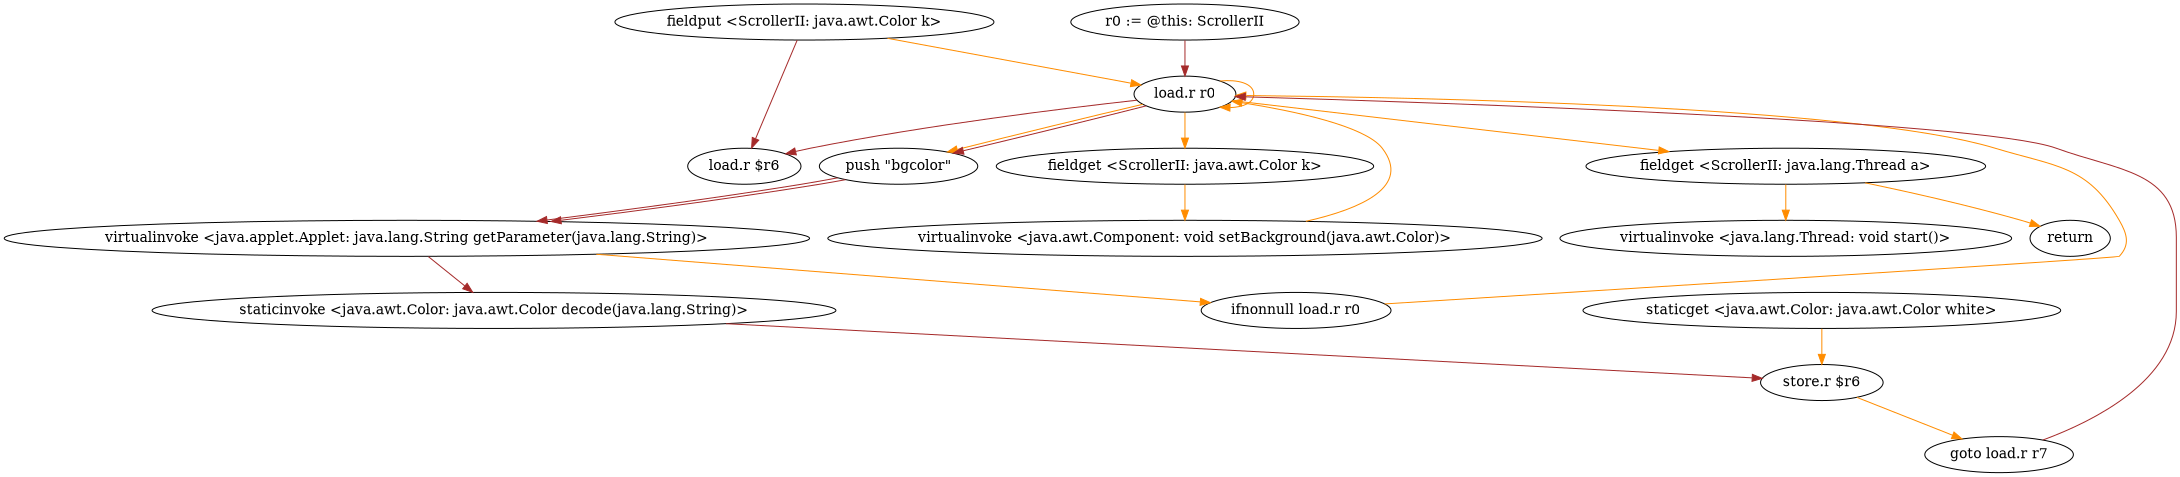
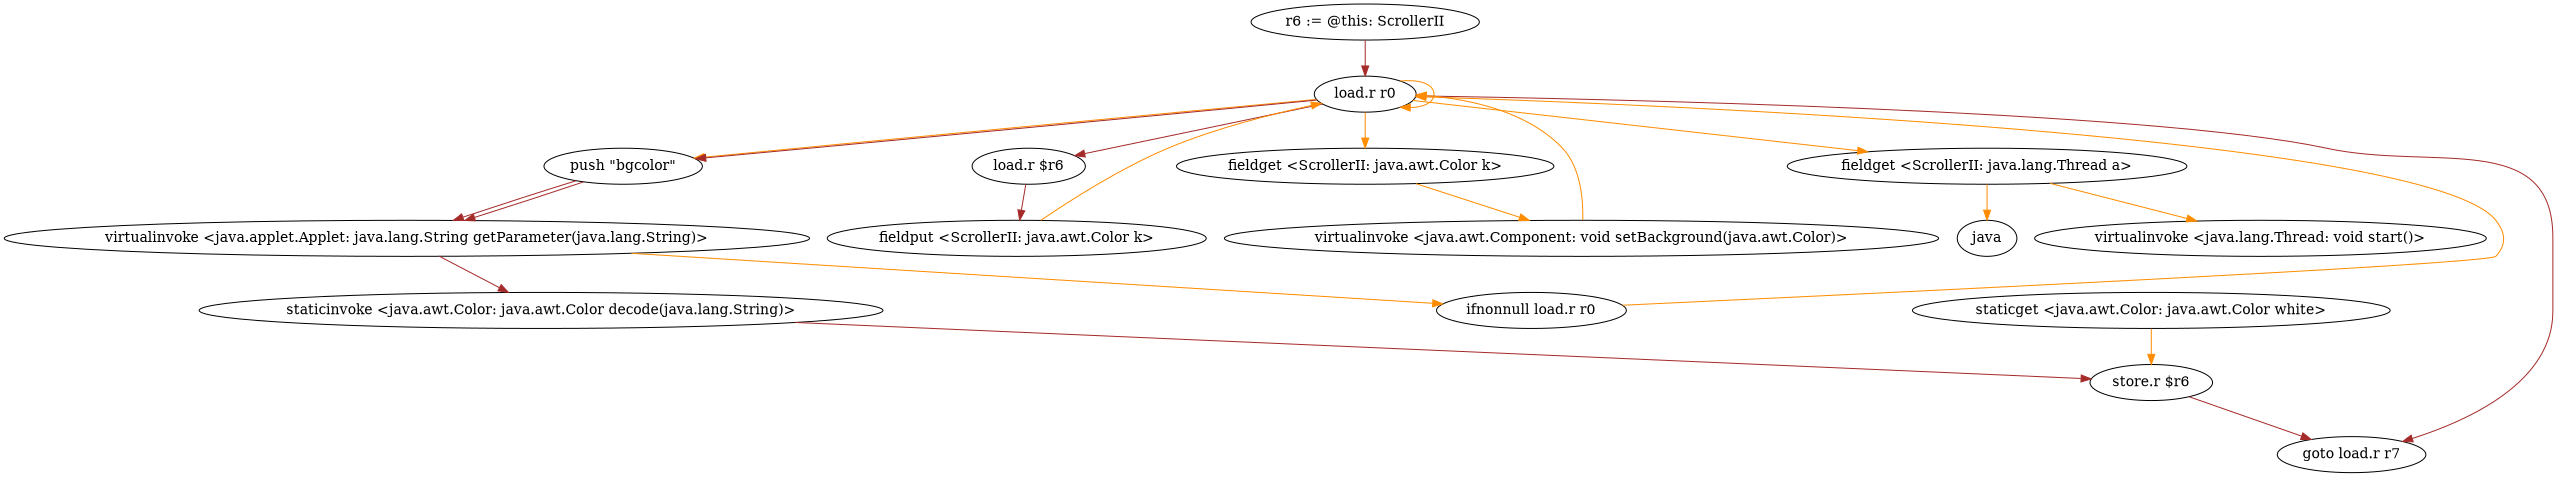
(1185, 22) -> (1365, 22)
(776, 89) -> (1024, 197)
(1962, 133) -> (2146, 126)
(2070, 238) -> (1987, 238)
(1905, 416) -> (2246, 417)
